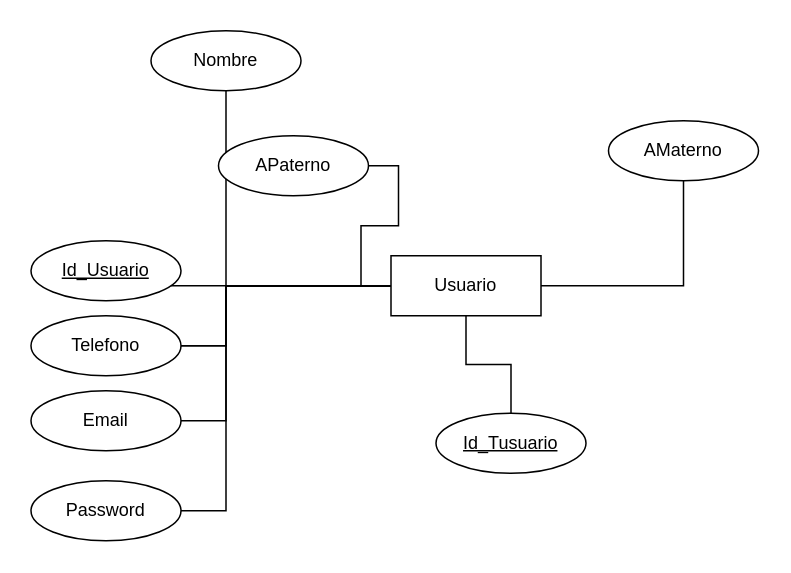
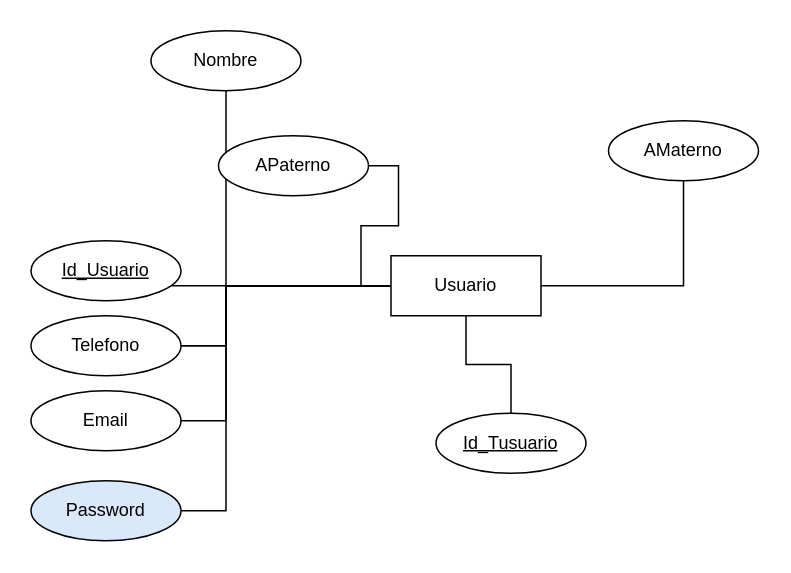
(106, 511) -> (106, 511)
